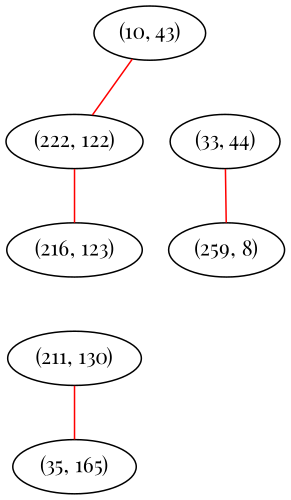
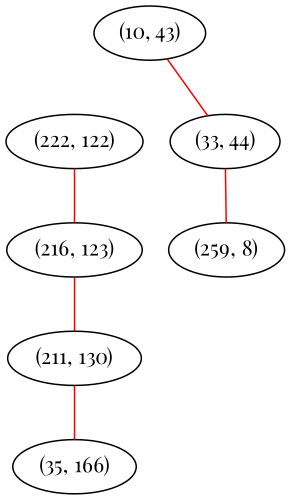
(112, 87) -> (187, 87)
none -> (75, 304)
(75, 467) -> (75, 467)
